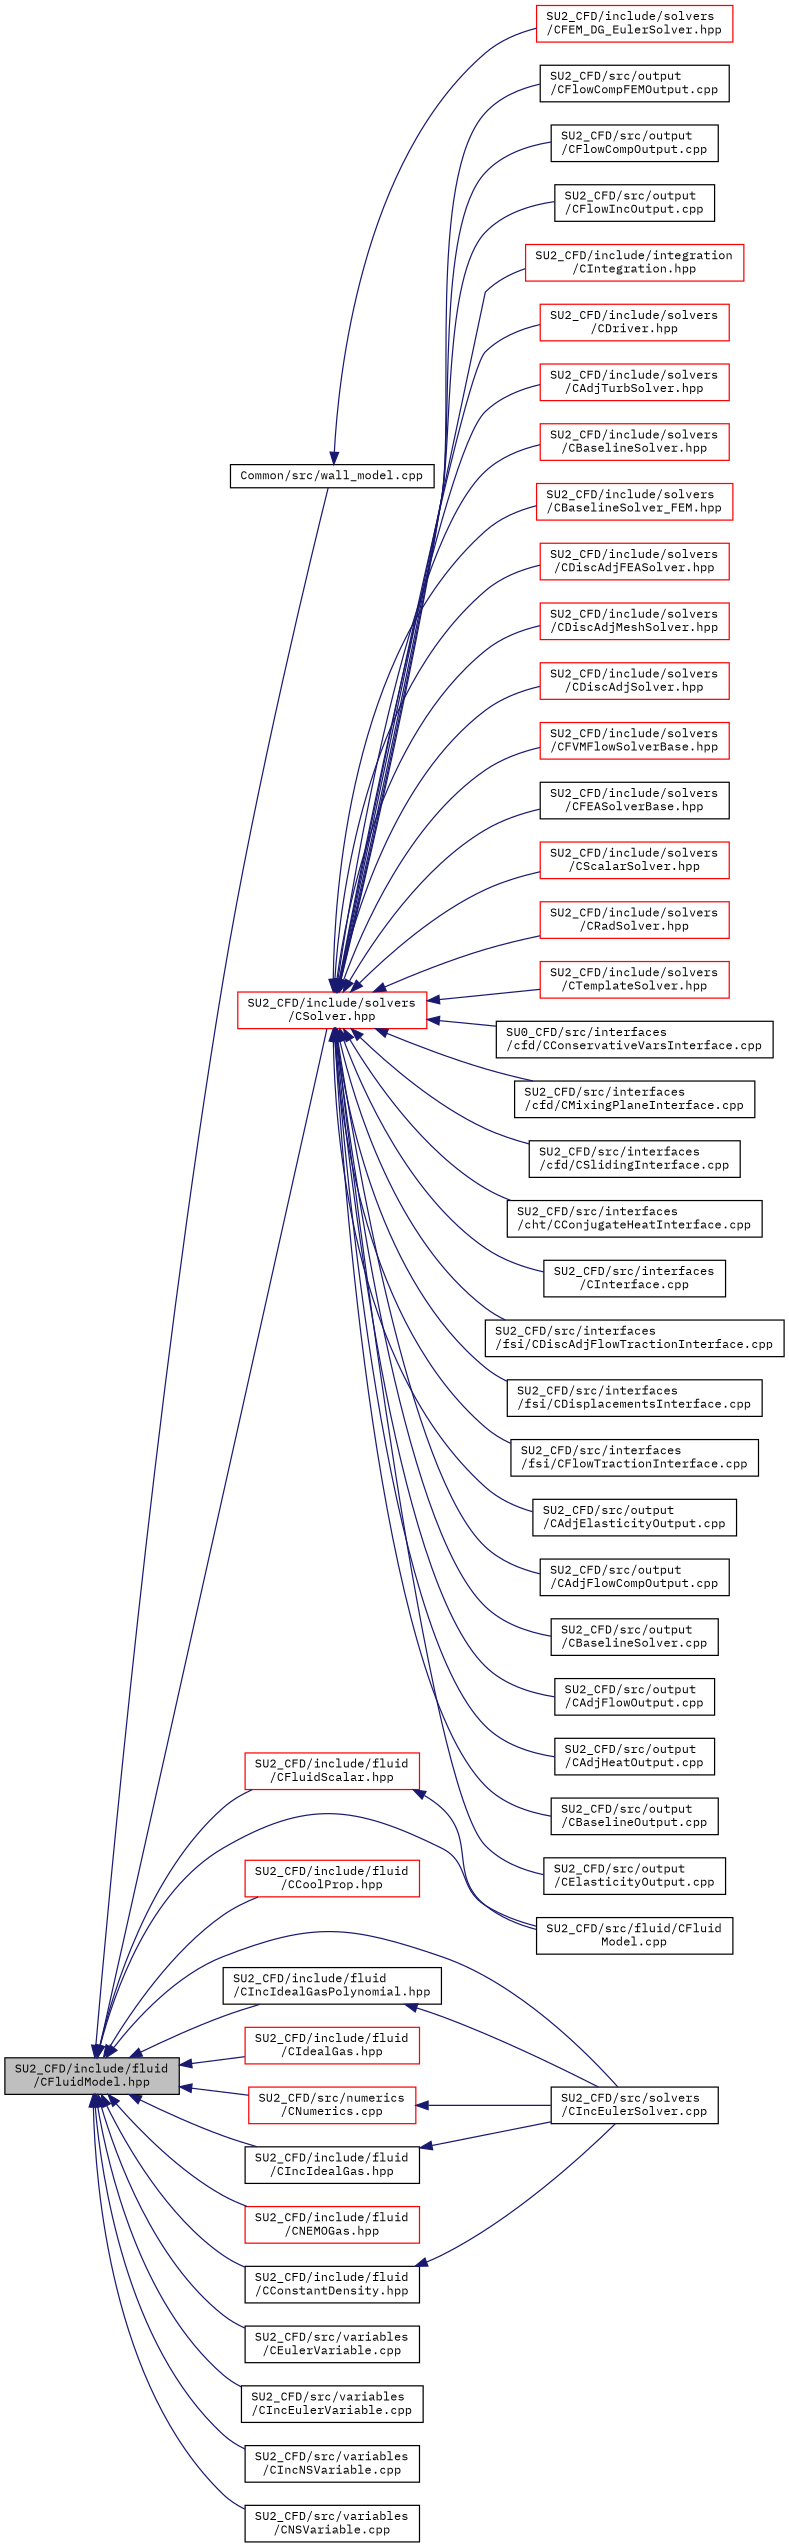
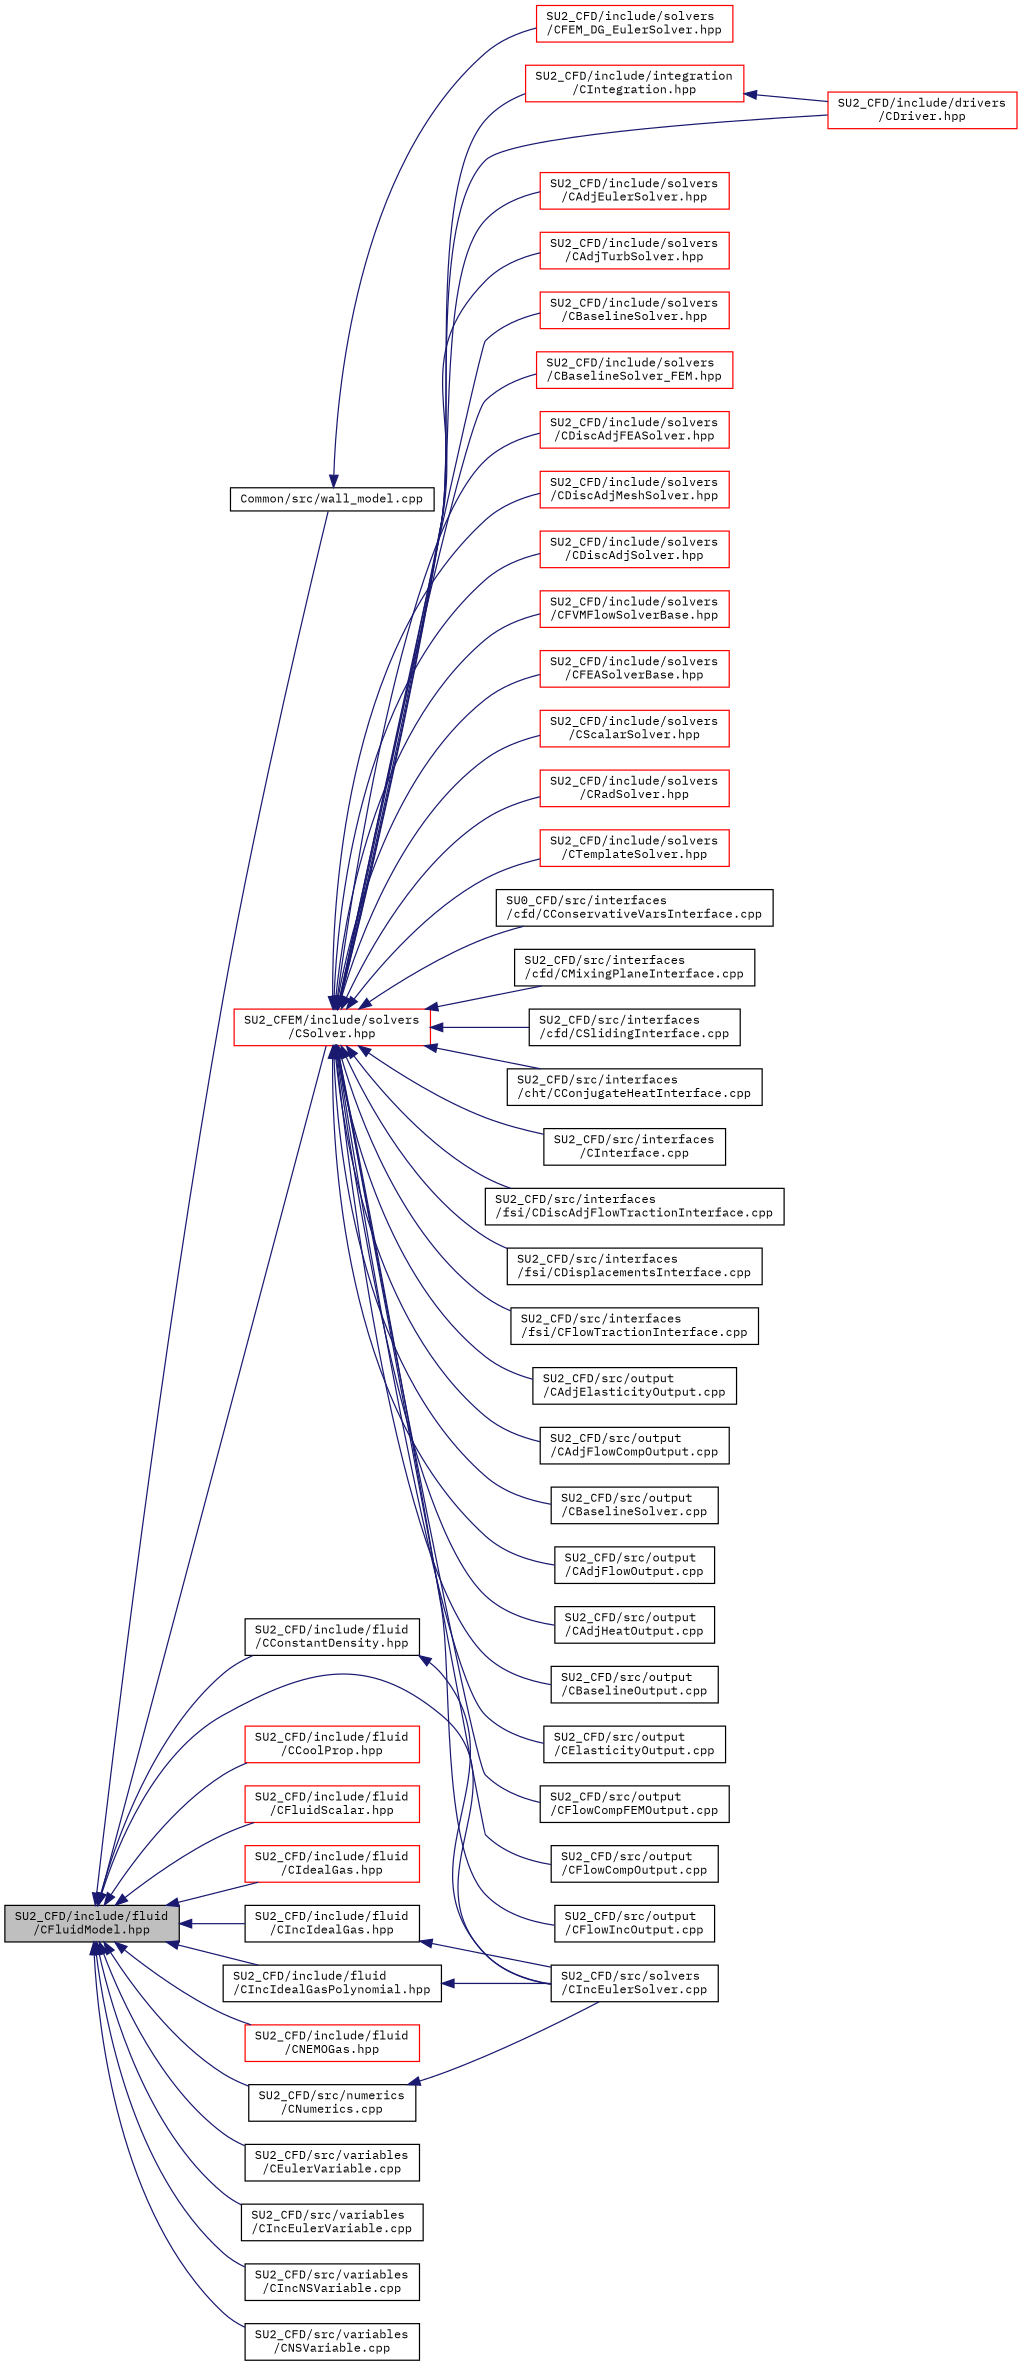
none -> (923, 110)
(635, 323) -> (635, 191)
(635, 801) -> (635, 669)
(332, 1010) -> (332, 1027)
(635, 1936) -> none
(332, 2105) -> (332, 2103)
